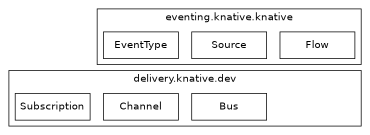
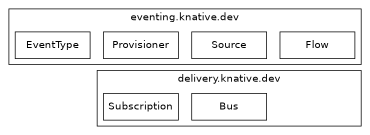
(229, 17) -> (185, 17)
none -> (141, 45)
(141, 107) -> none
